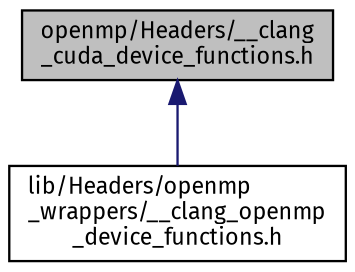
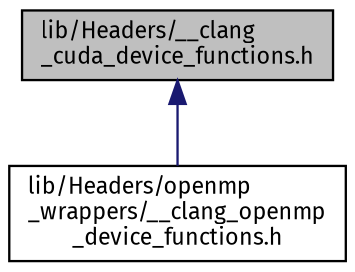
(178, 45) -> (178, 45)
